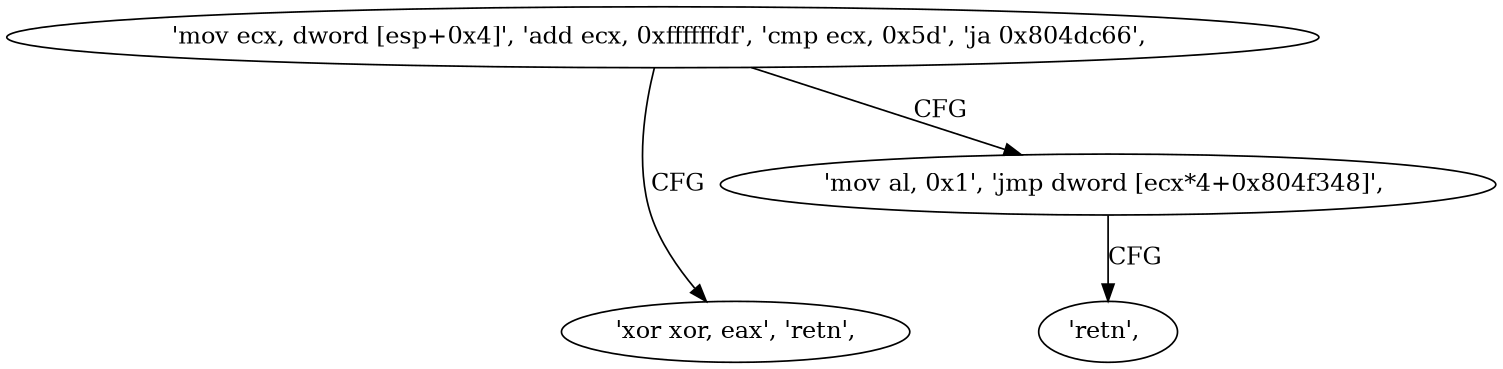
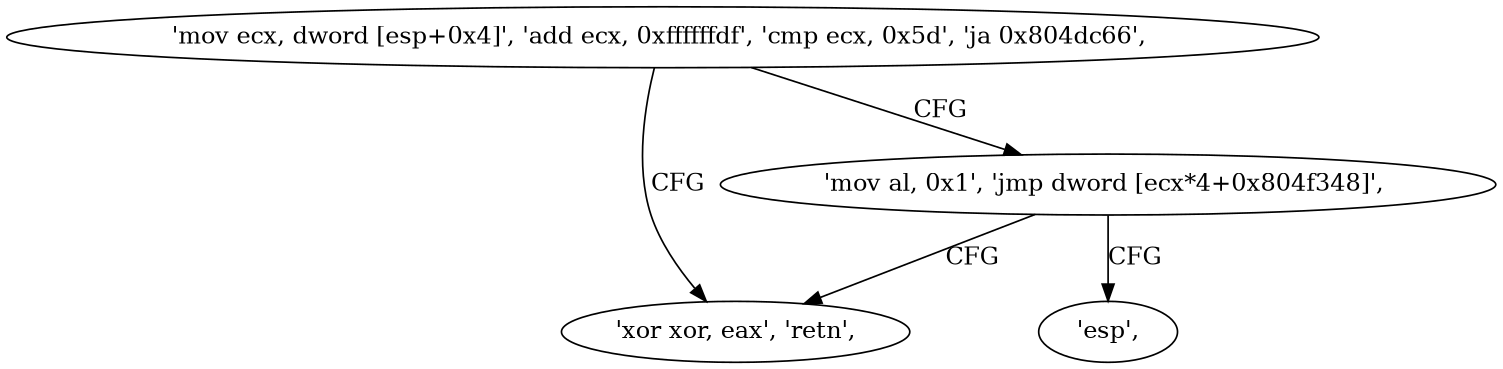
none -> (928, 256)
(1108, 332) -> (1108, 332)
